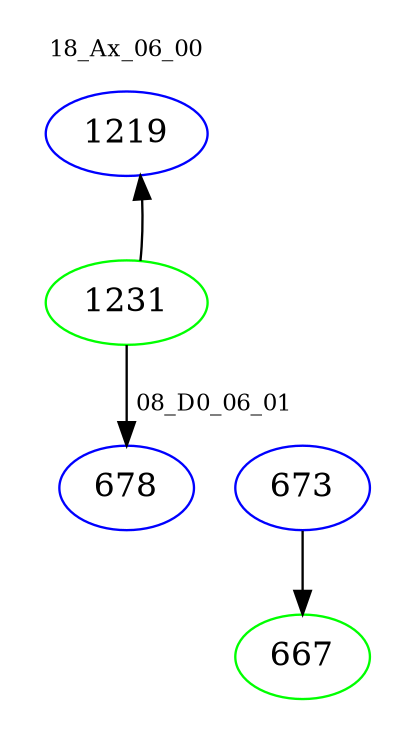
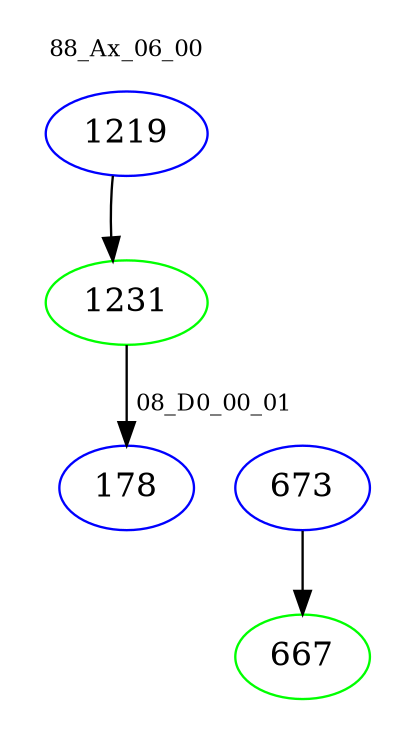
(127, 50) -> (127, 50)
(142, 230) -> (111, 206)
(215, 405) -> (215, 405)
(127, 488) -> (127, 488)
